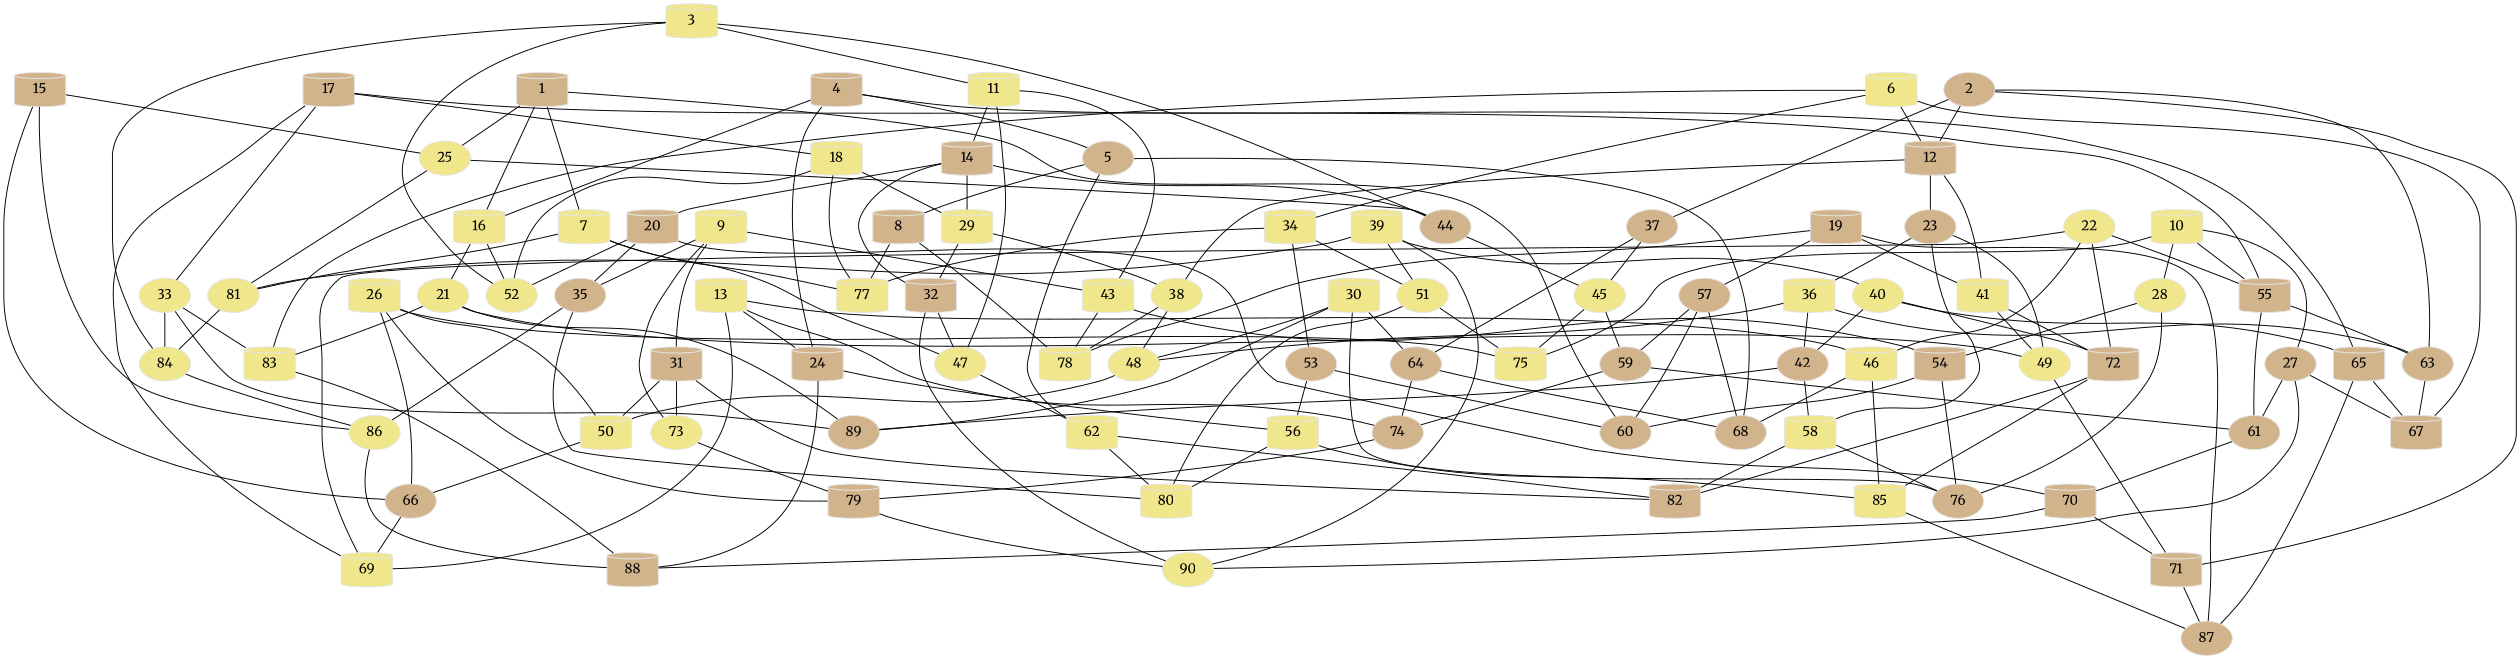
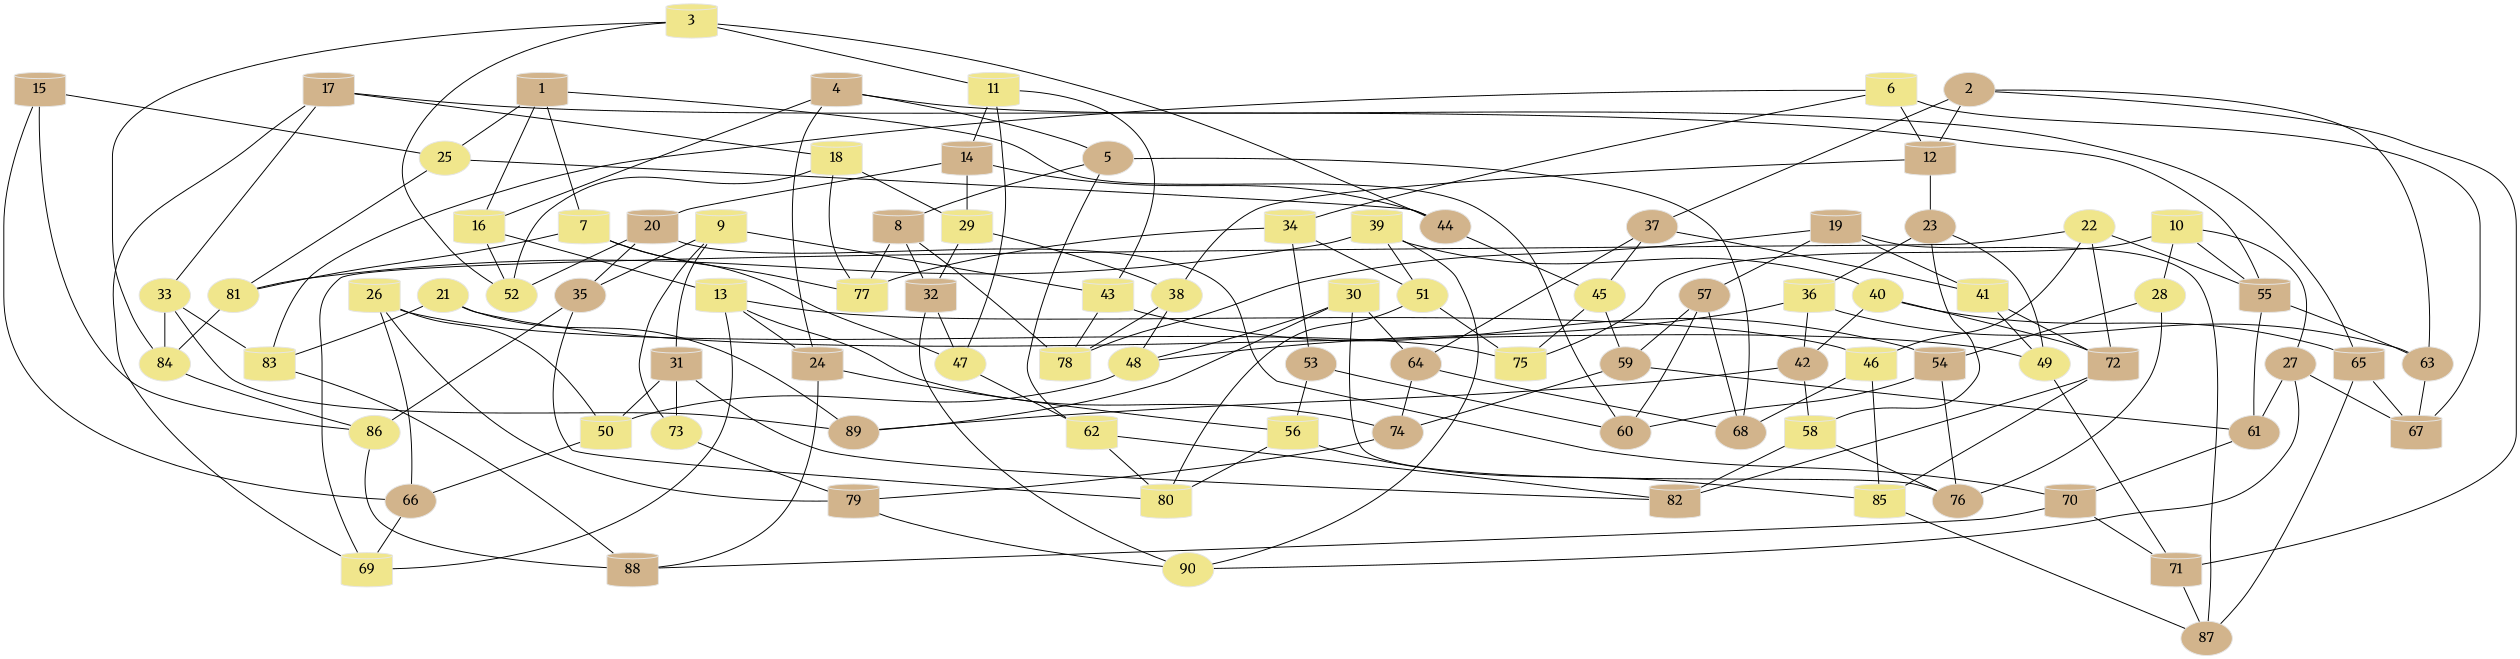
(864, 210) -> (915, 261)
(1970, 224) -> (1824, 260)
(461, 262) -> (576, 254)
